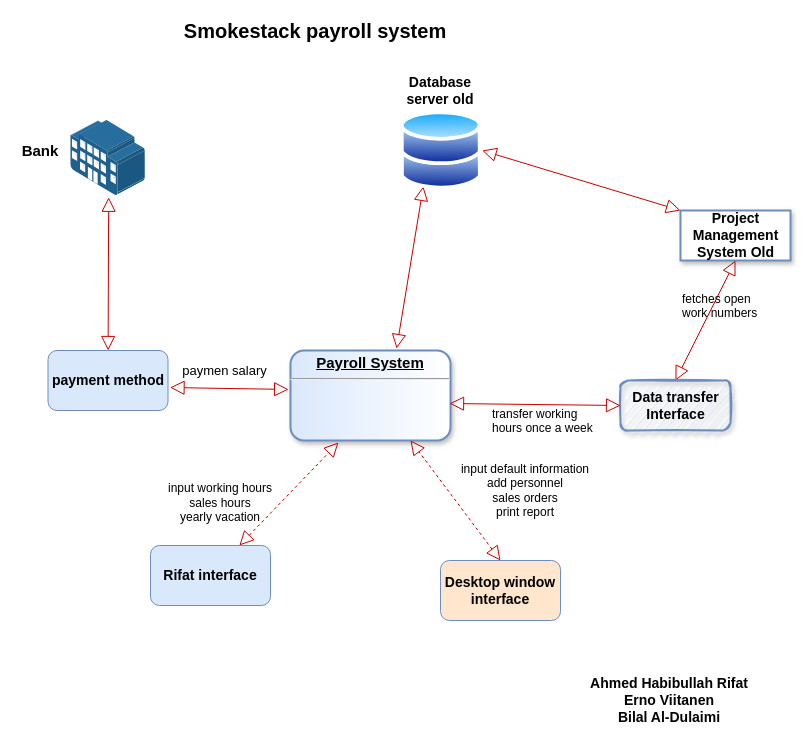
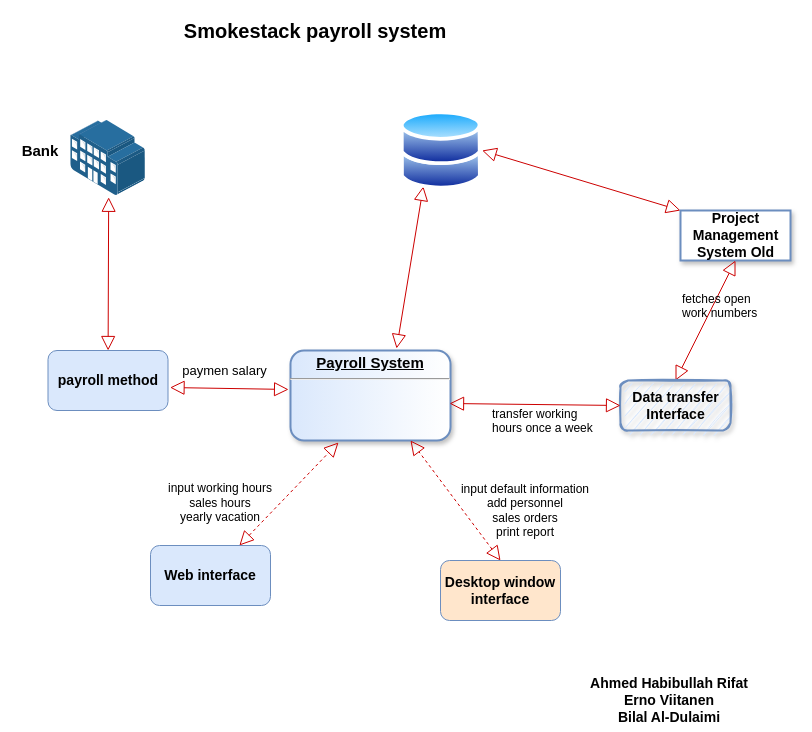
(441, 91) -> none
(109, 381) -> (109, 381)
(526, 491) -> (526, 511)
(211, 576) -> (211, 576)
